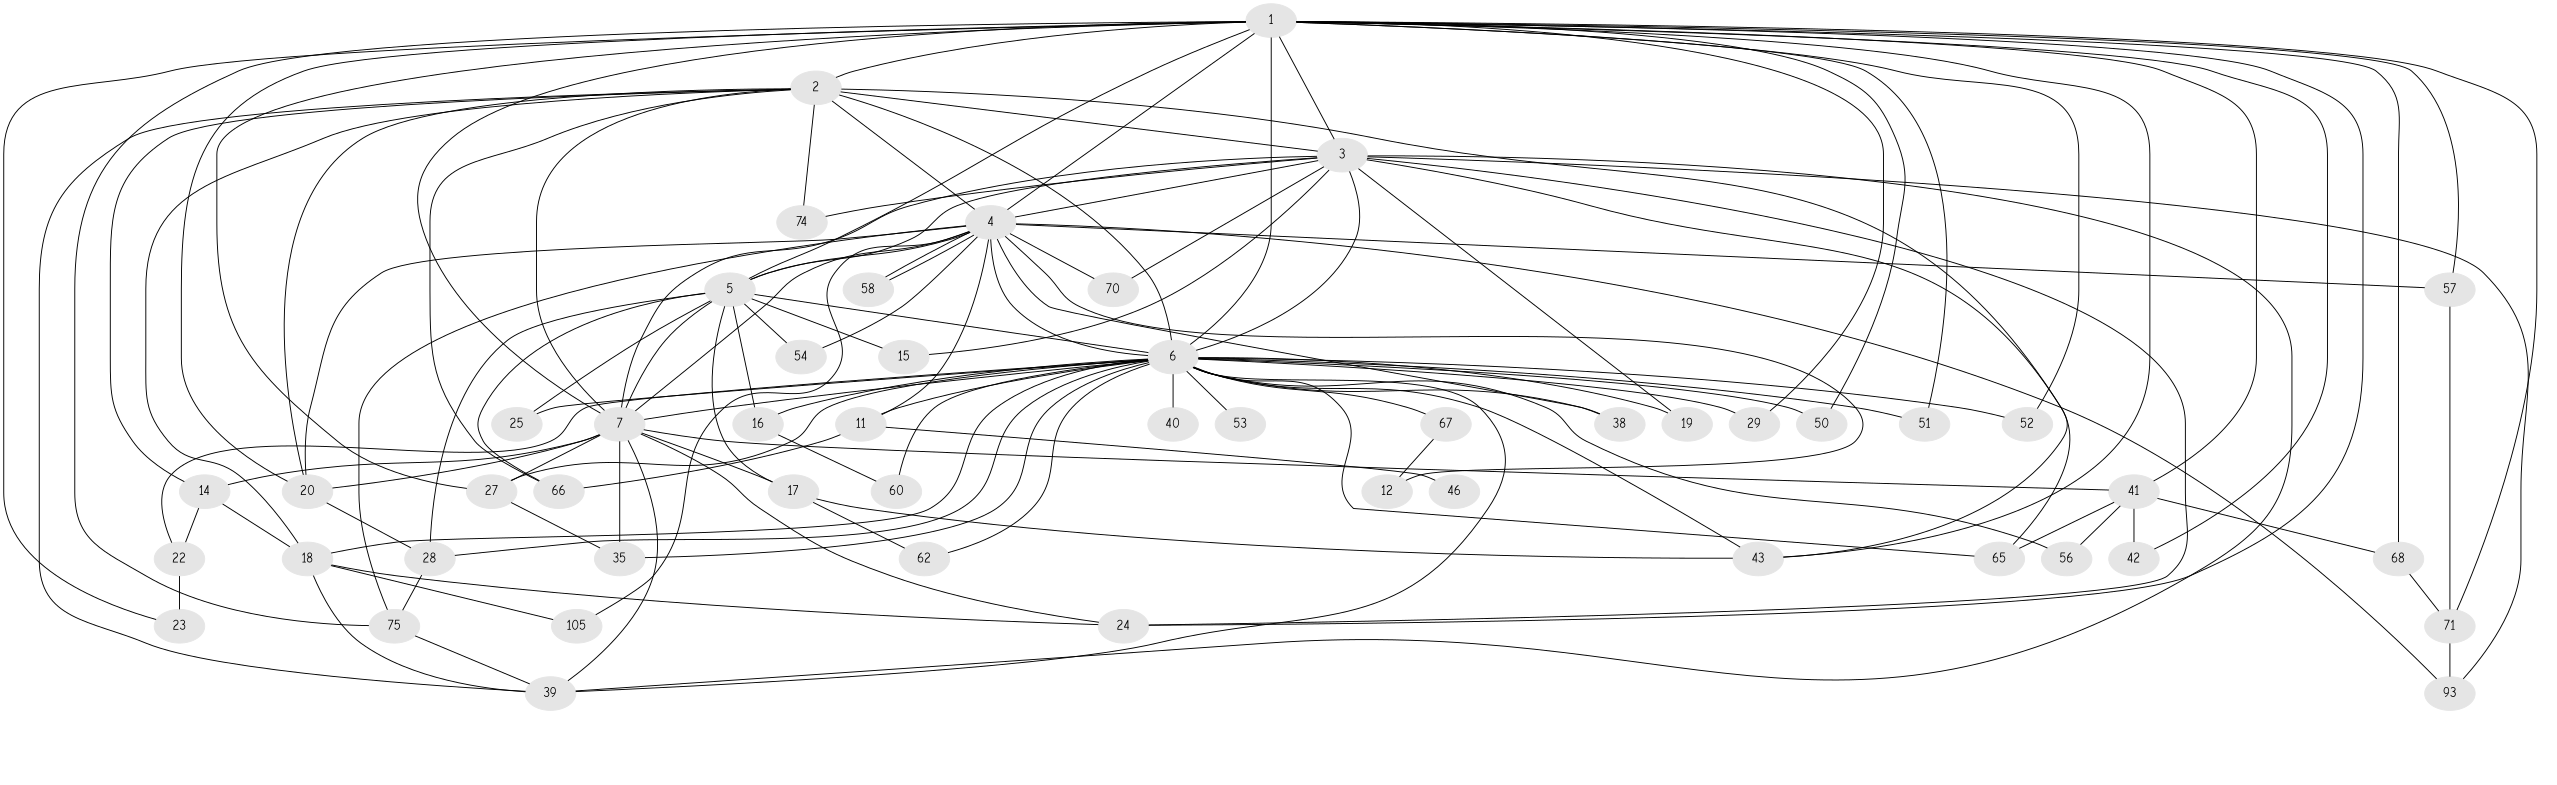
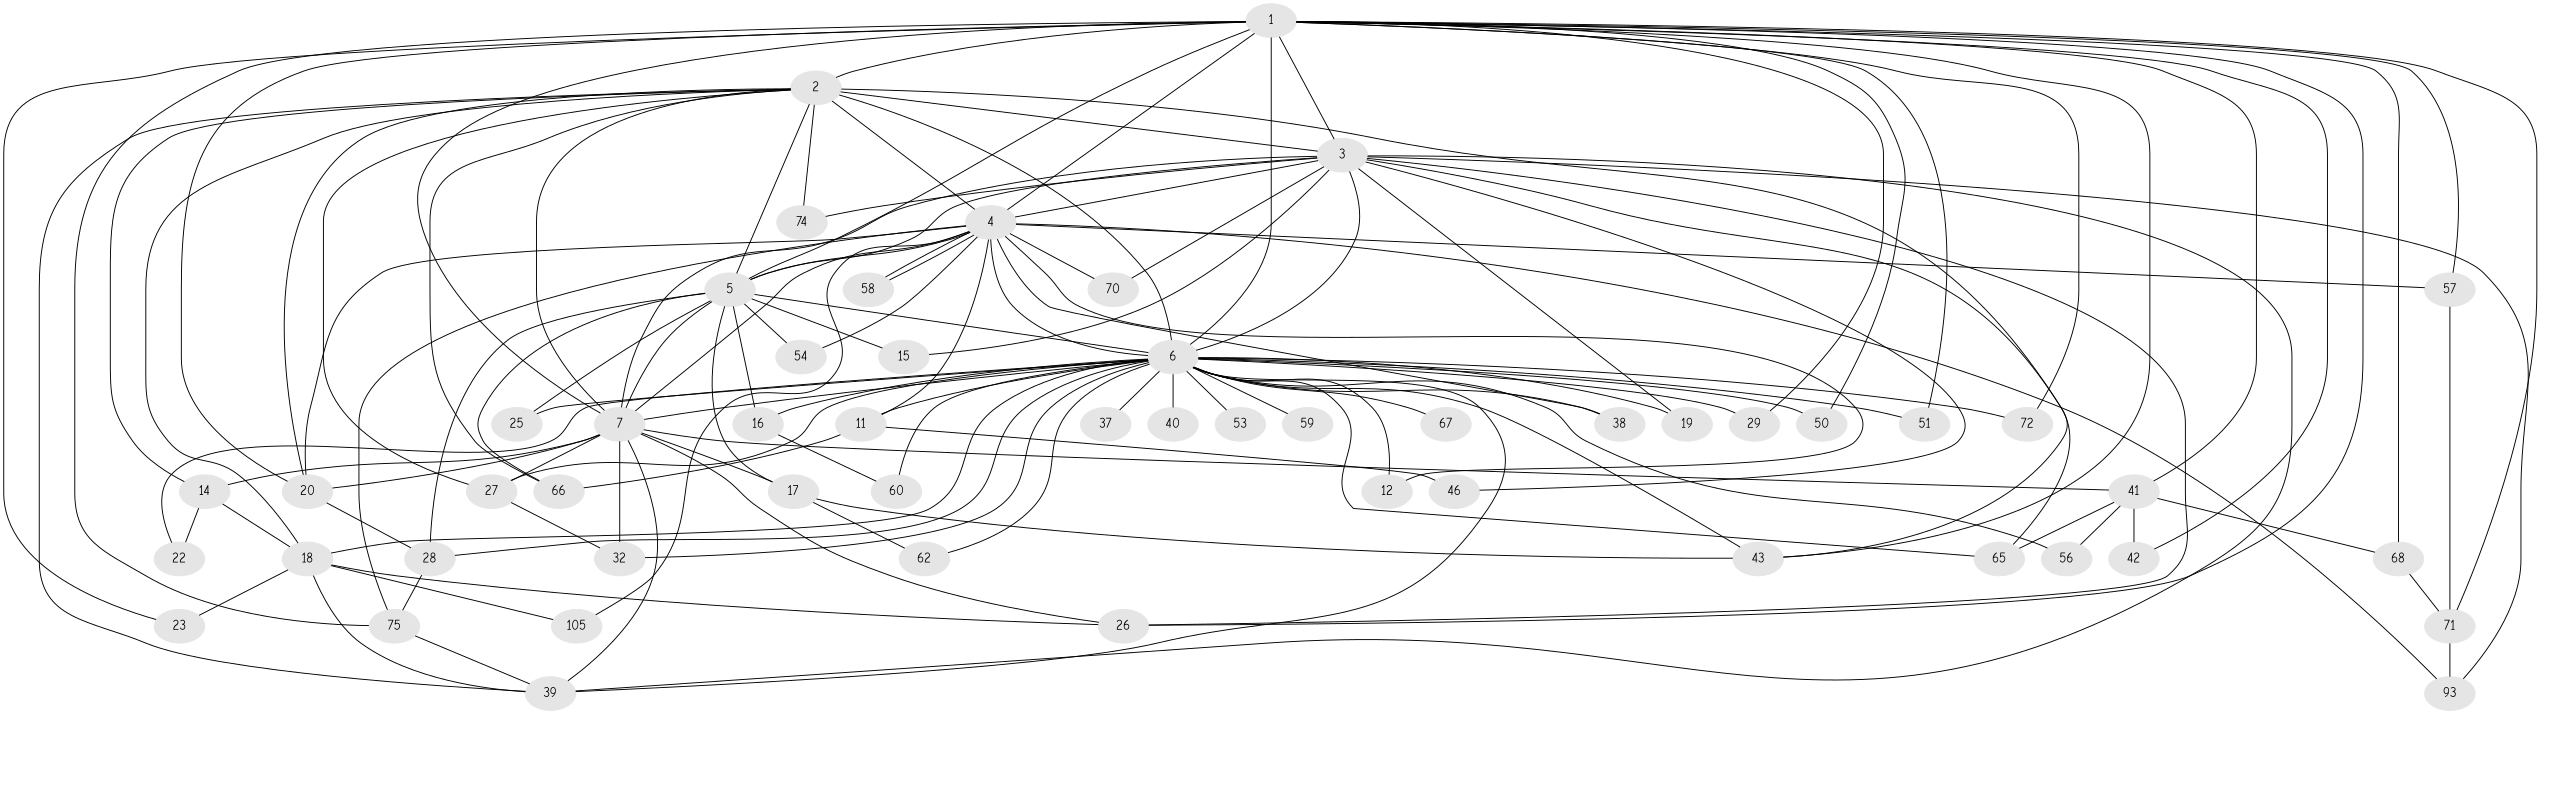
(487, 68) -> (377, 164)
none -> (773, 189)
none -> (1912, 364)
none -> (1106, 424)
none -> (1308, 424)
(2027, 424) -> (2027, 424)
(1417, 458) -> (1372, 407)
(620, 559) -> (620, 559)
(179, 599) -> (244, 593)
(1124, 626) -> (1124, 626)
